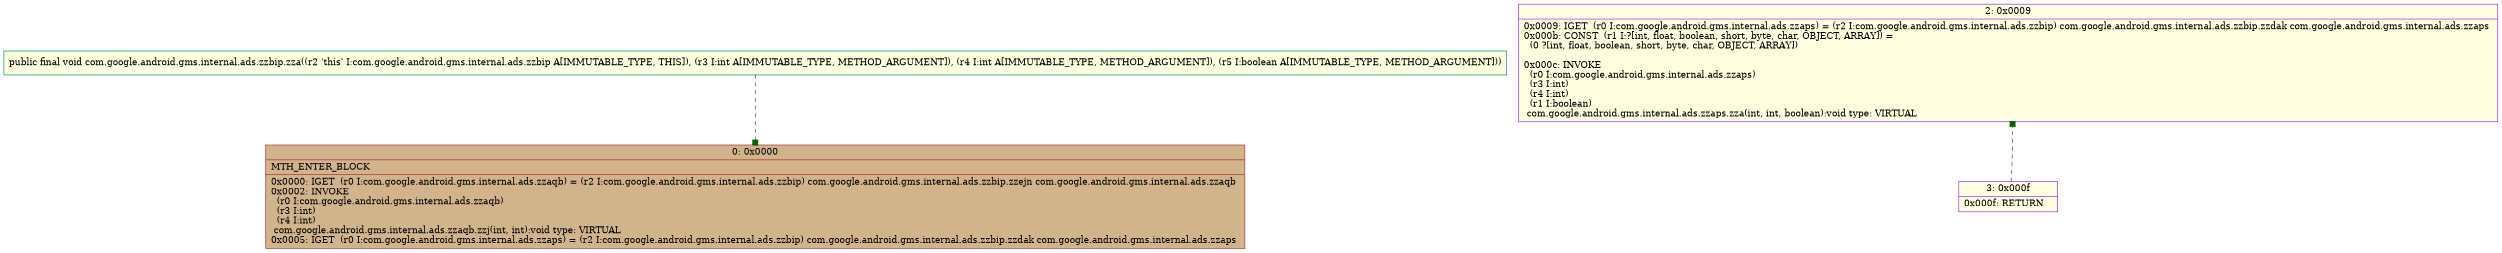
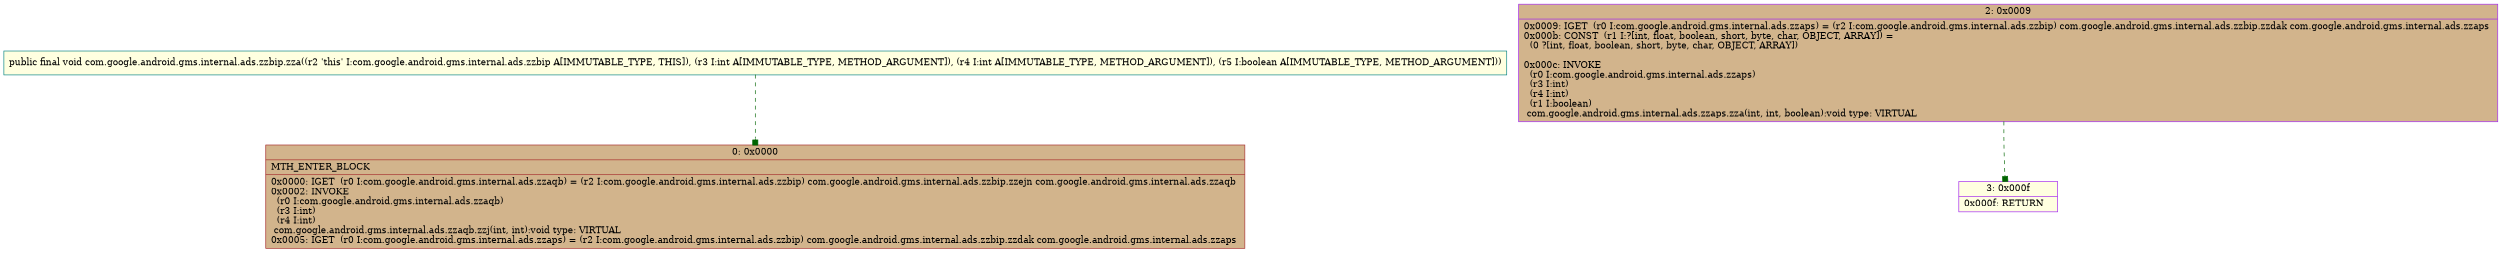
(2008, 63) -> (2008, 63)
(2012, 155) -> (2004, 148)
